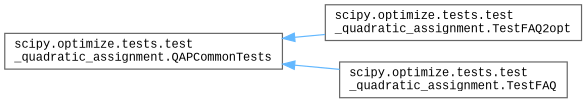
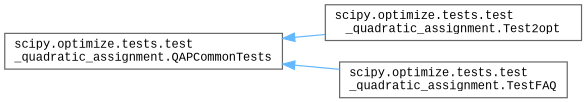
(453, 23) -> (453, 23)
